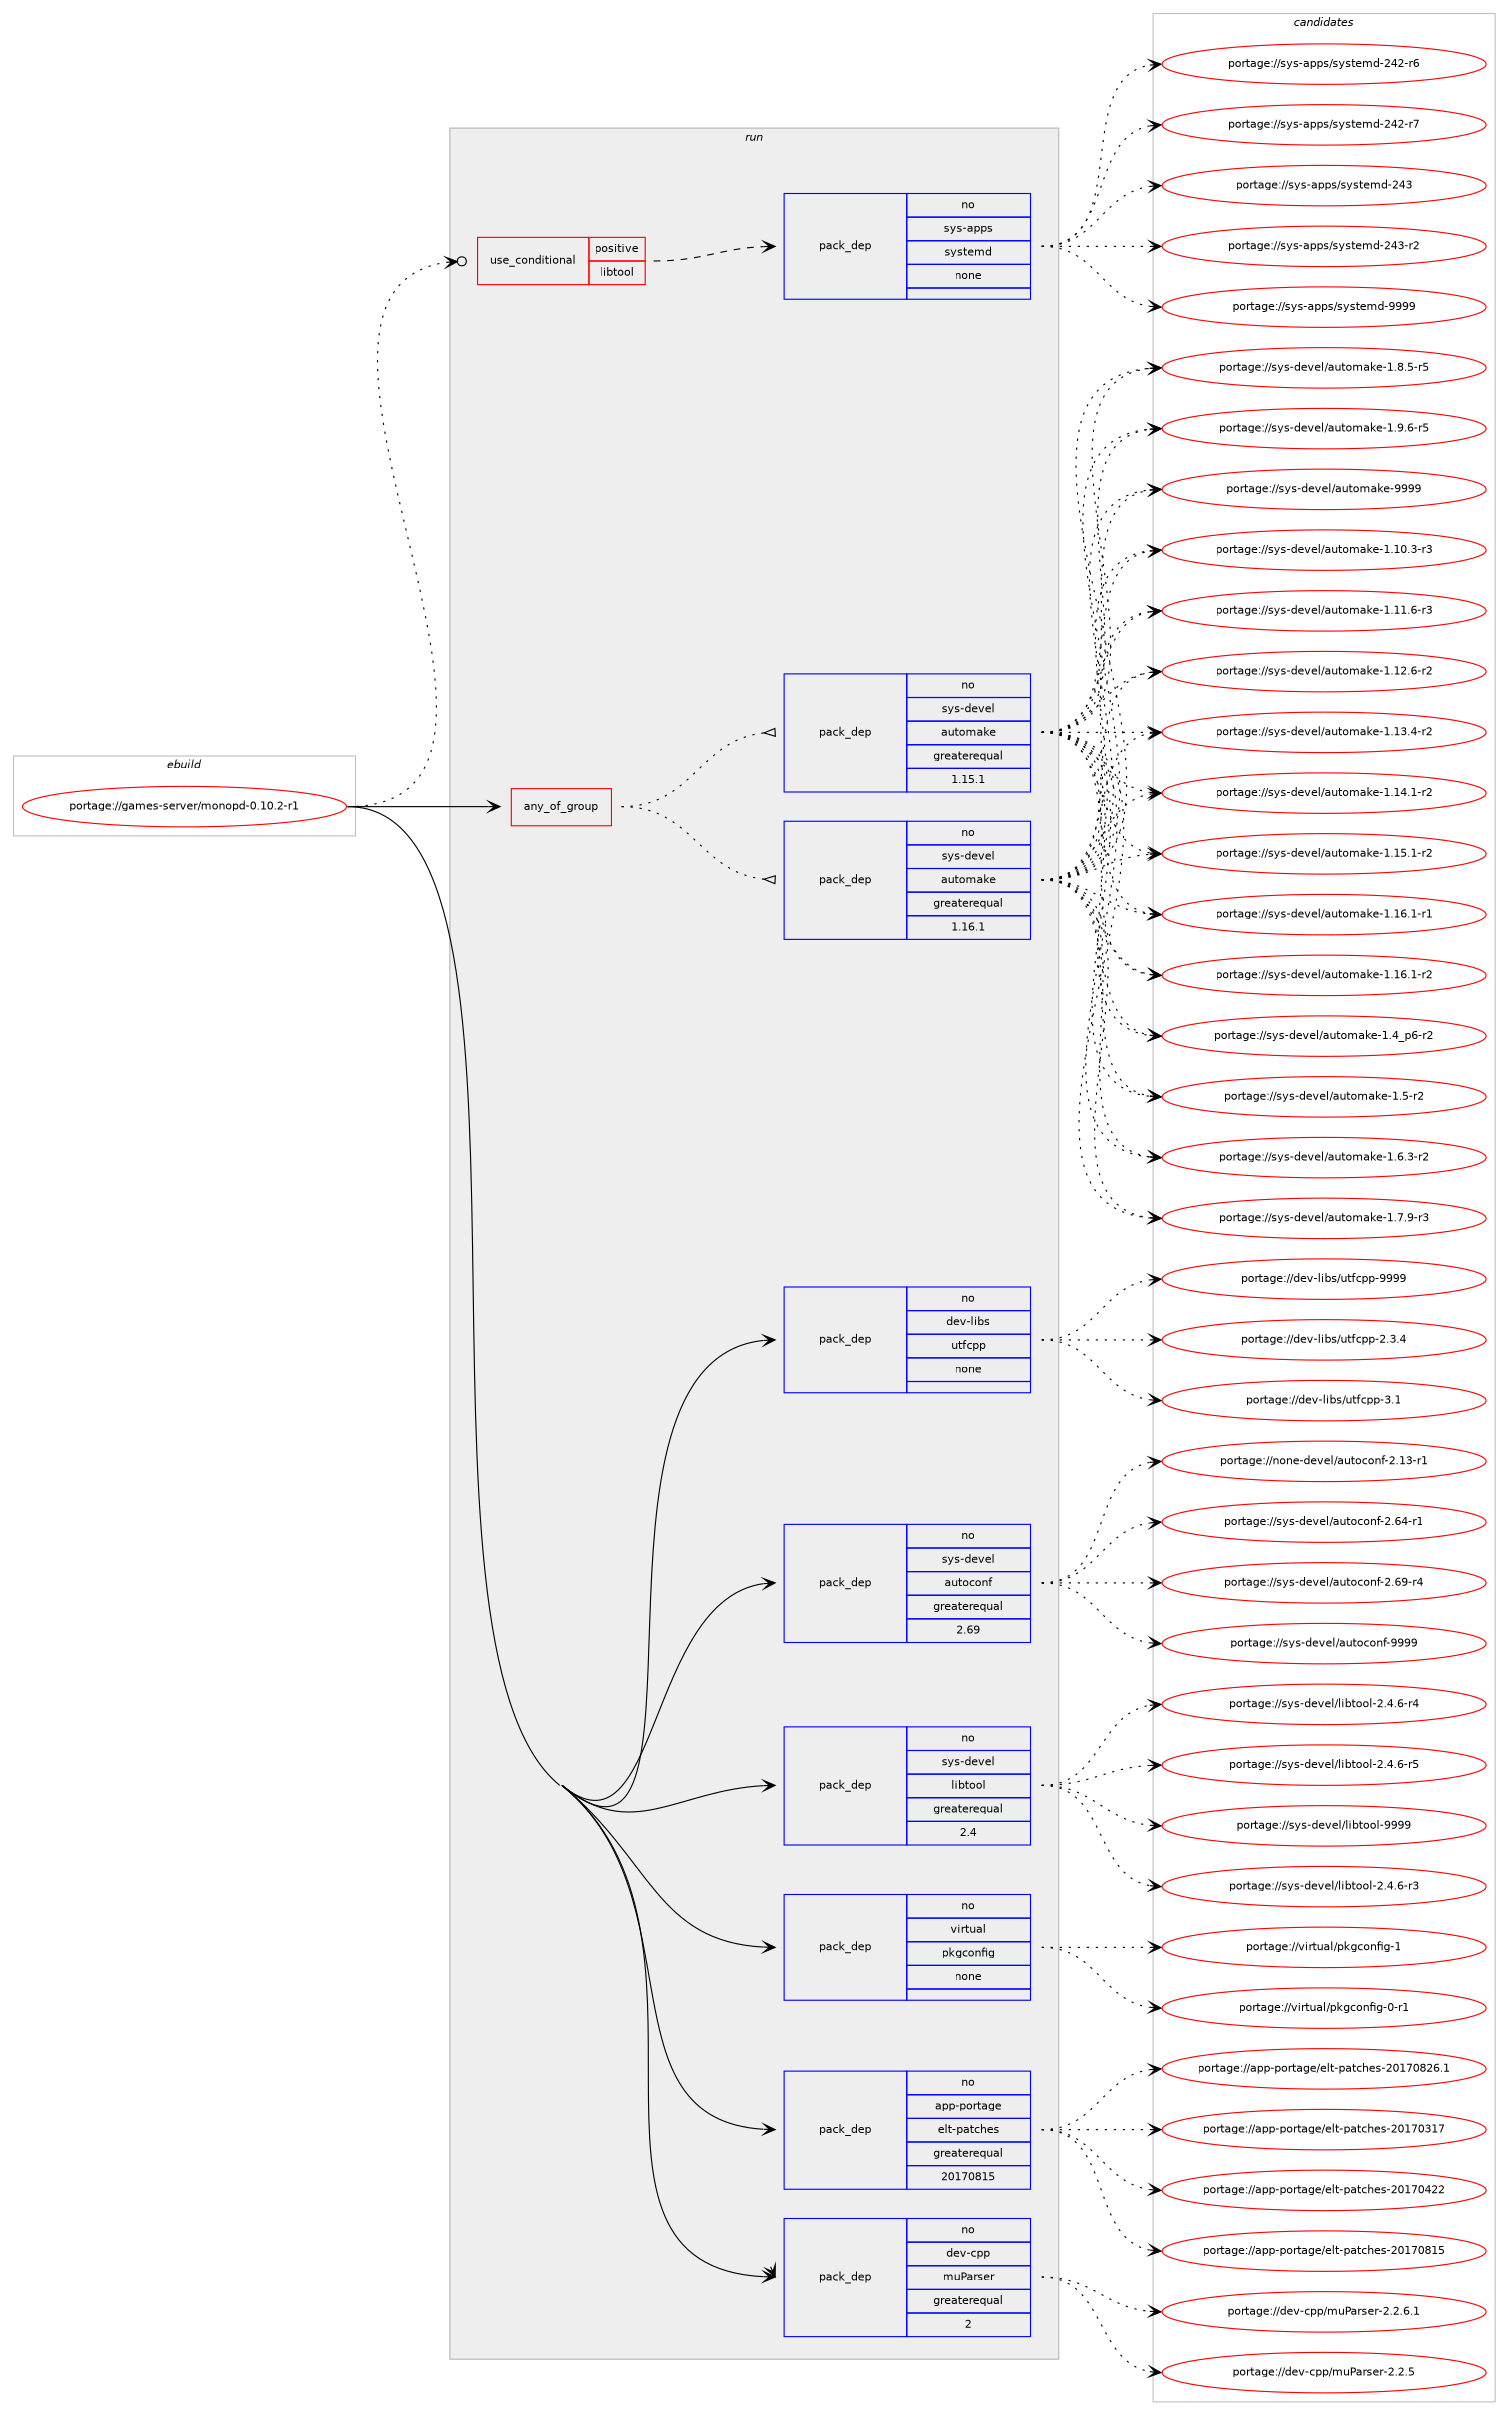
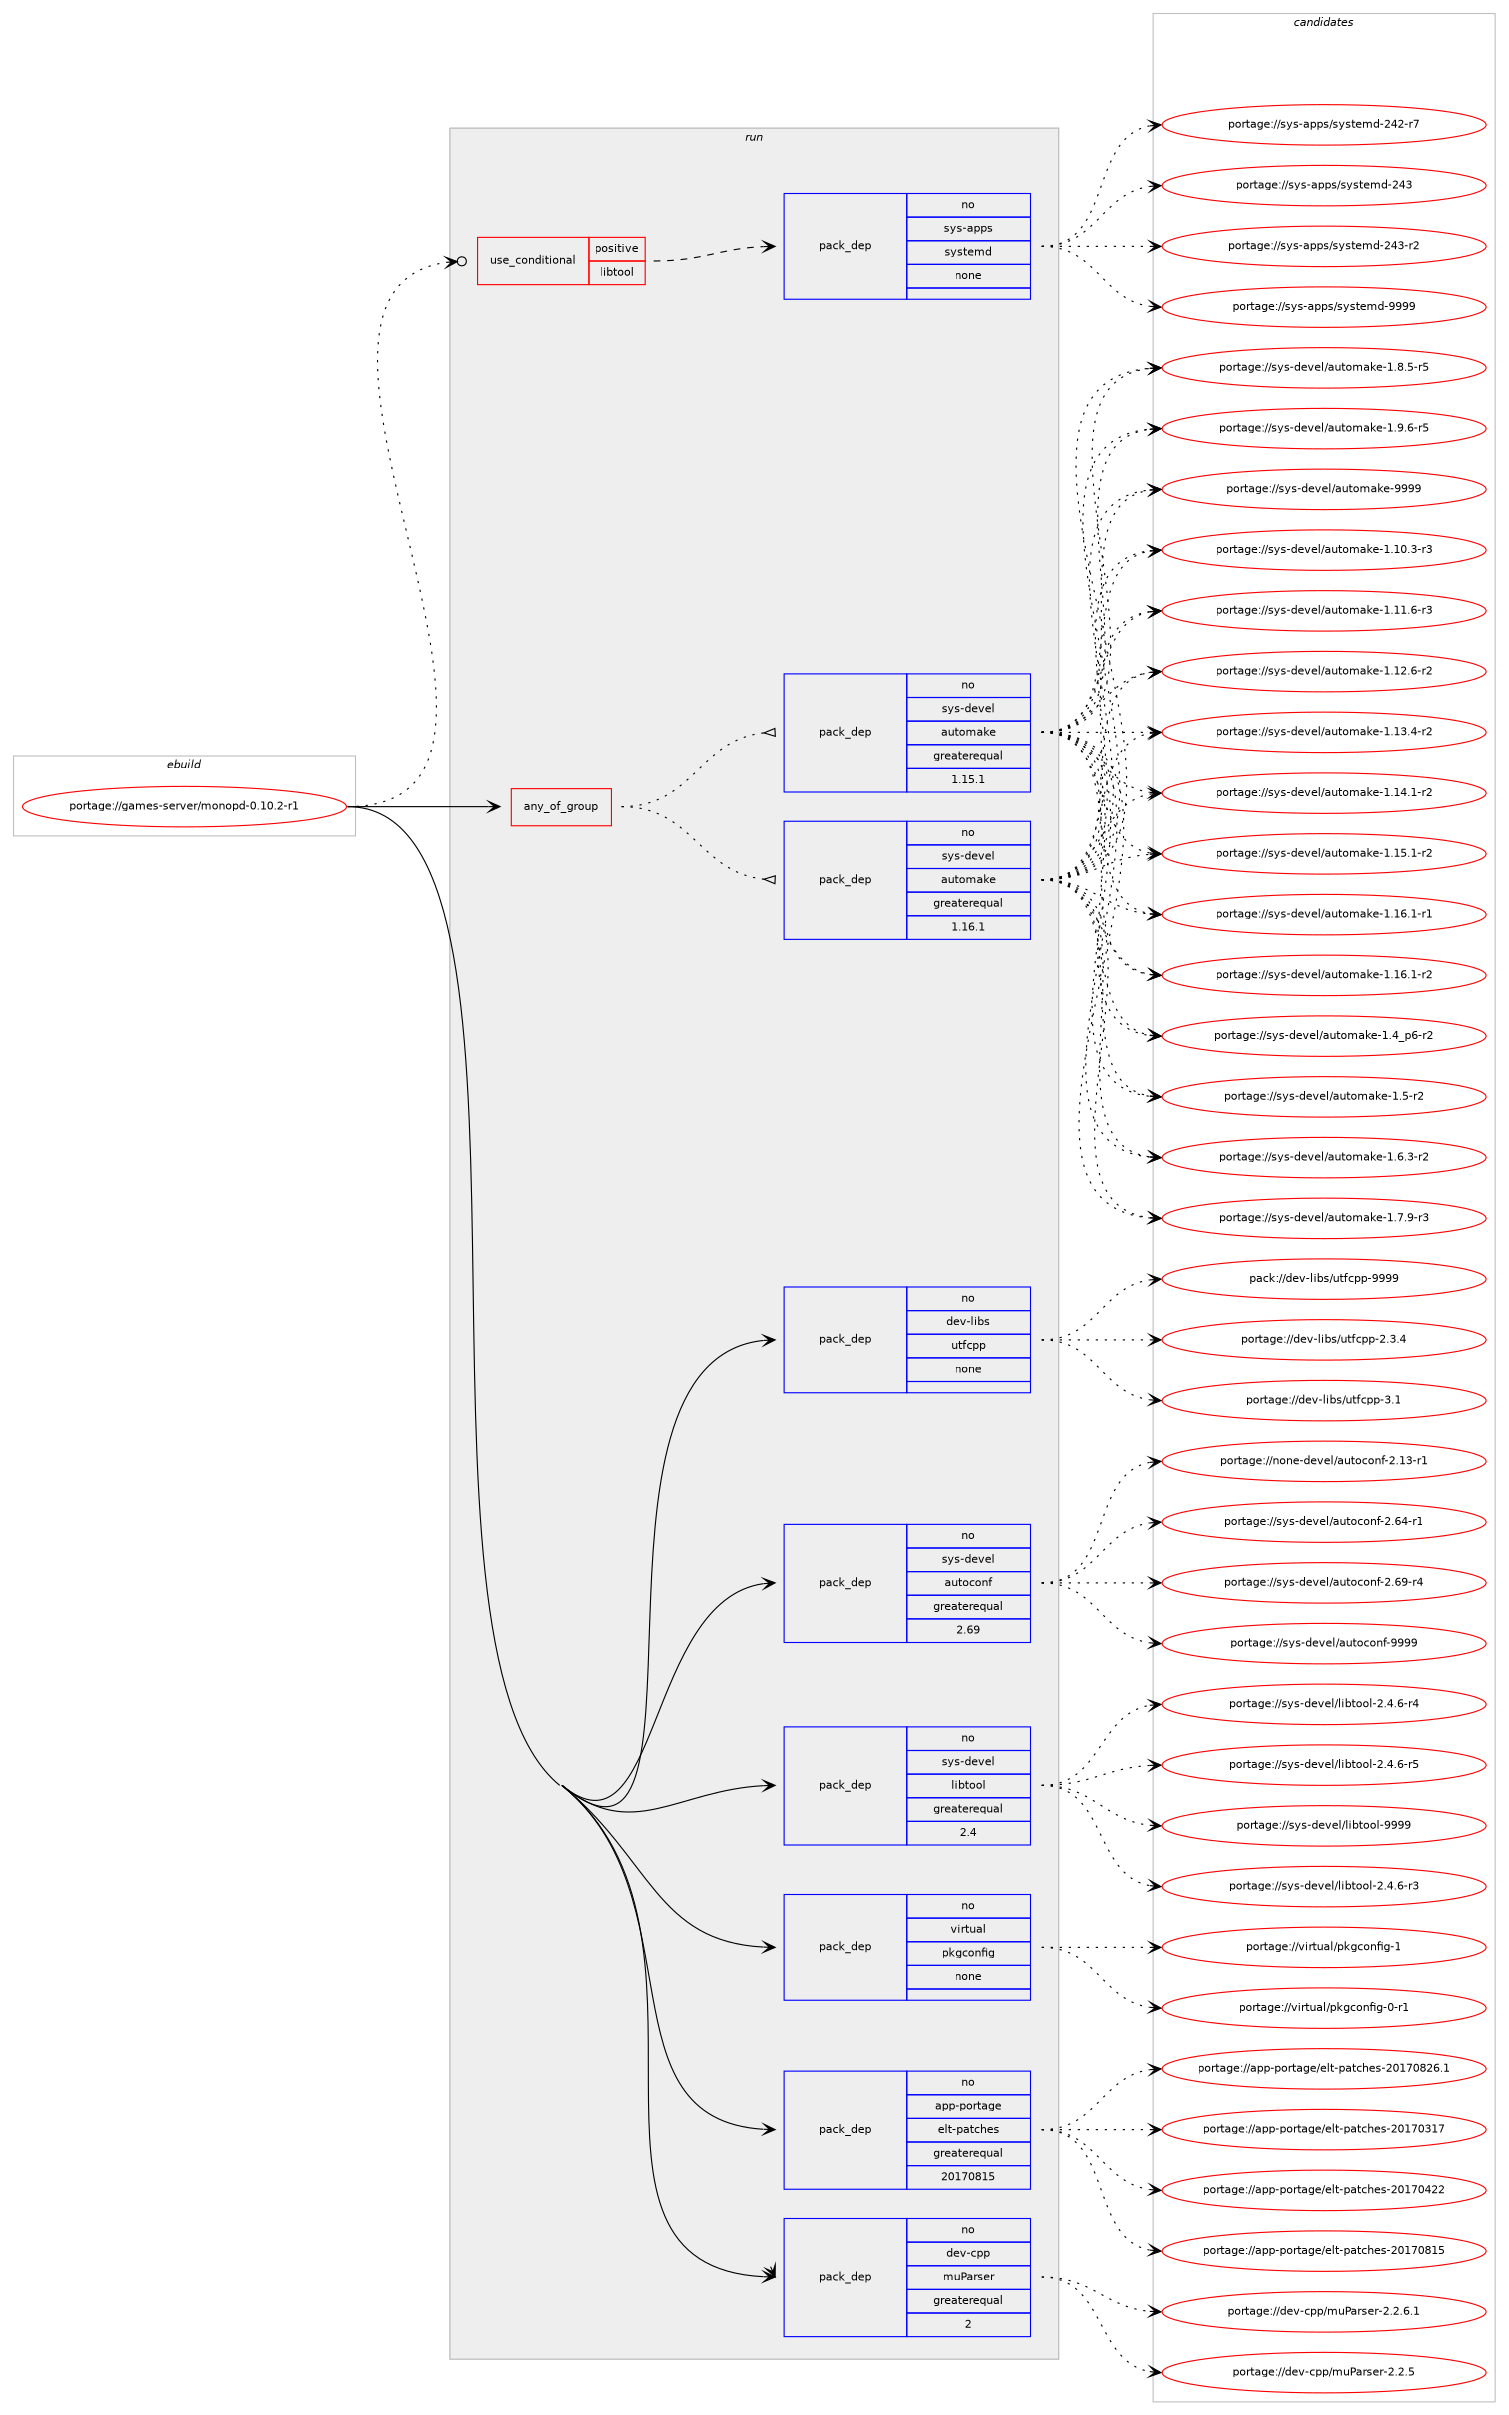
(1324, 64) -> none
(1324, 1279) -> (1324, 1279)
